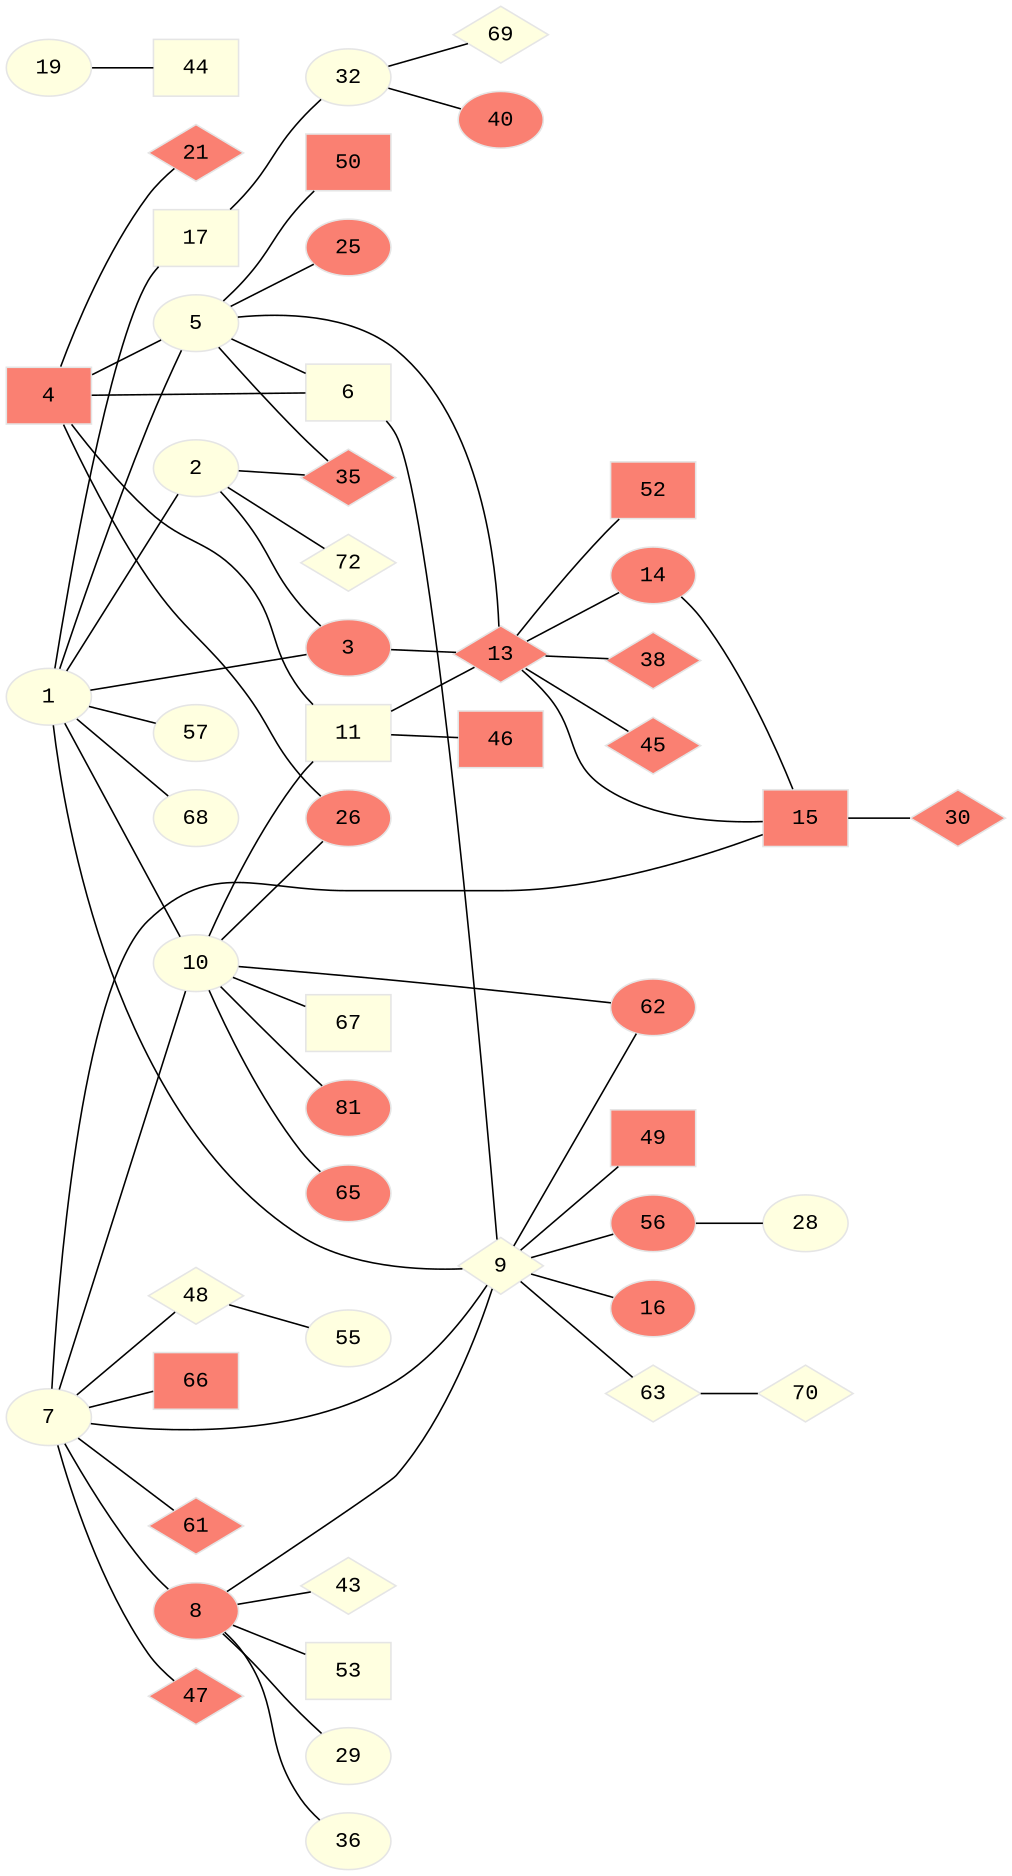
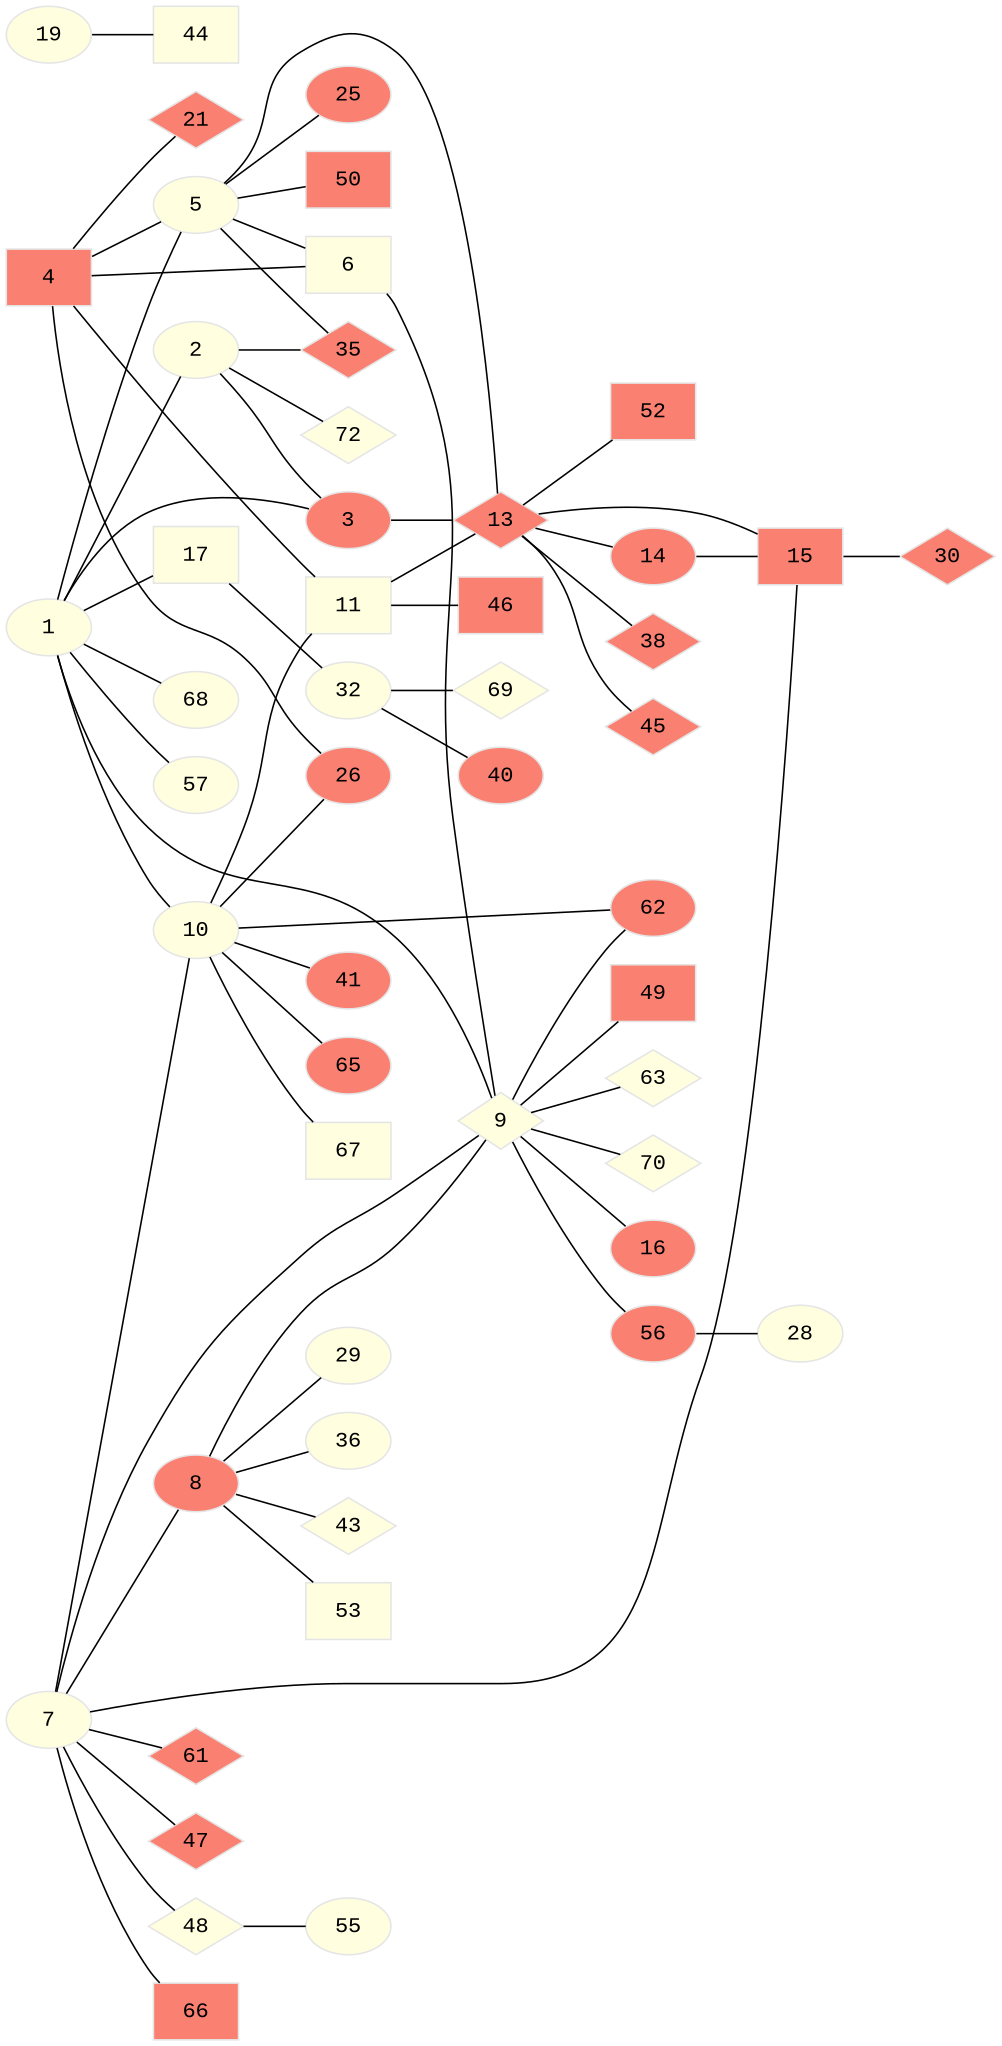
(348, 1108) -> (348, 981)
(729, 1394) -> (576, 1142)
